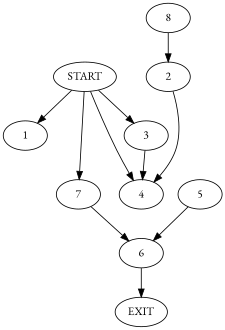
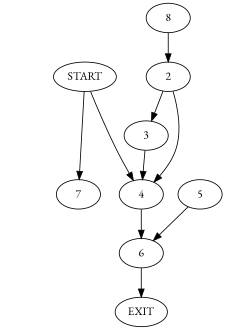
(113, 104) -> (159, 102)
(25, 136) -> none
(107, 221) -> (141, 220)
